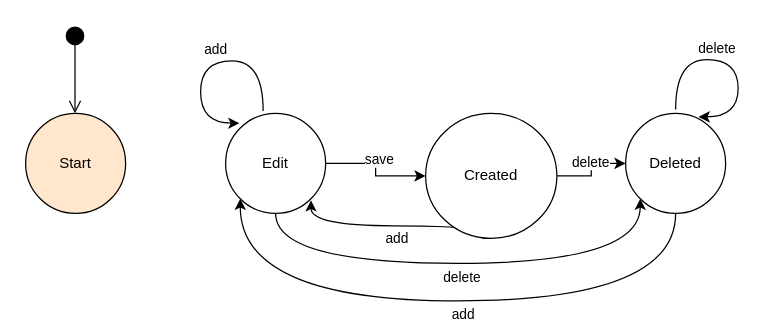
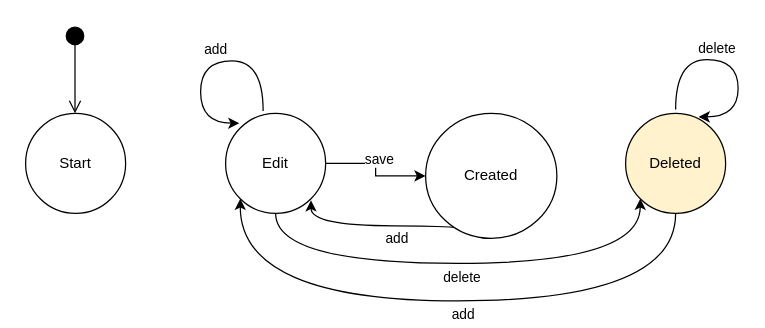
(76, 163) -> (76, 163)
(676, 163) -> (676, 163)
(591, 174) -> none
